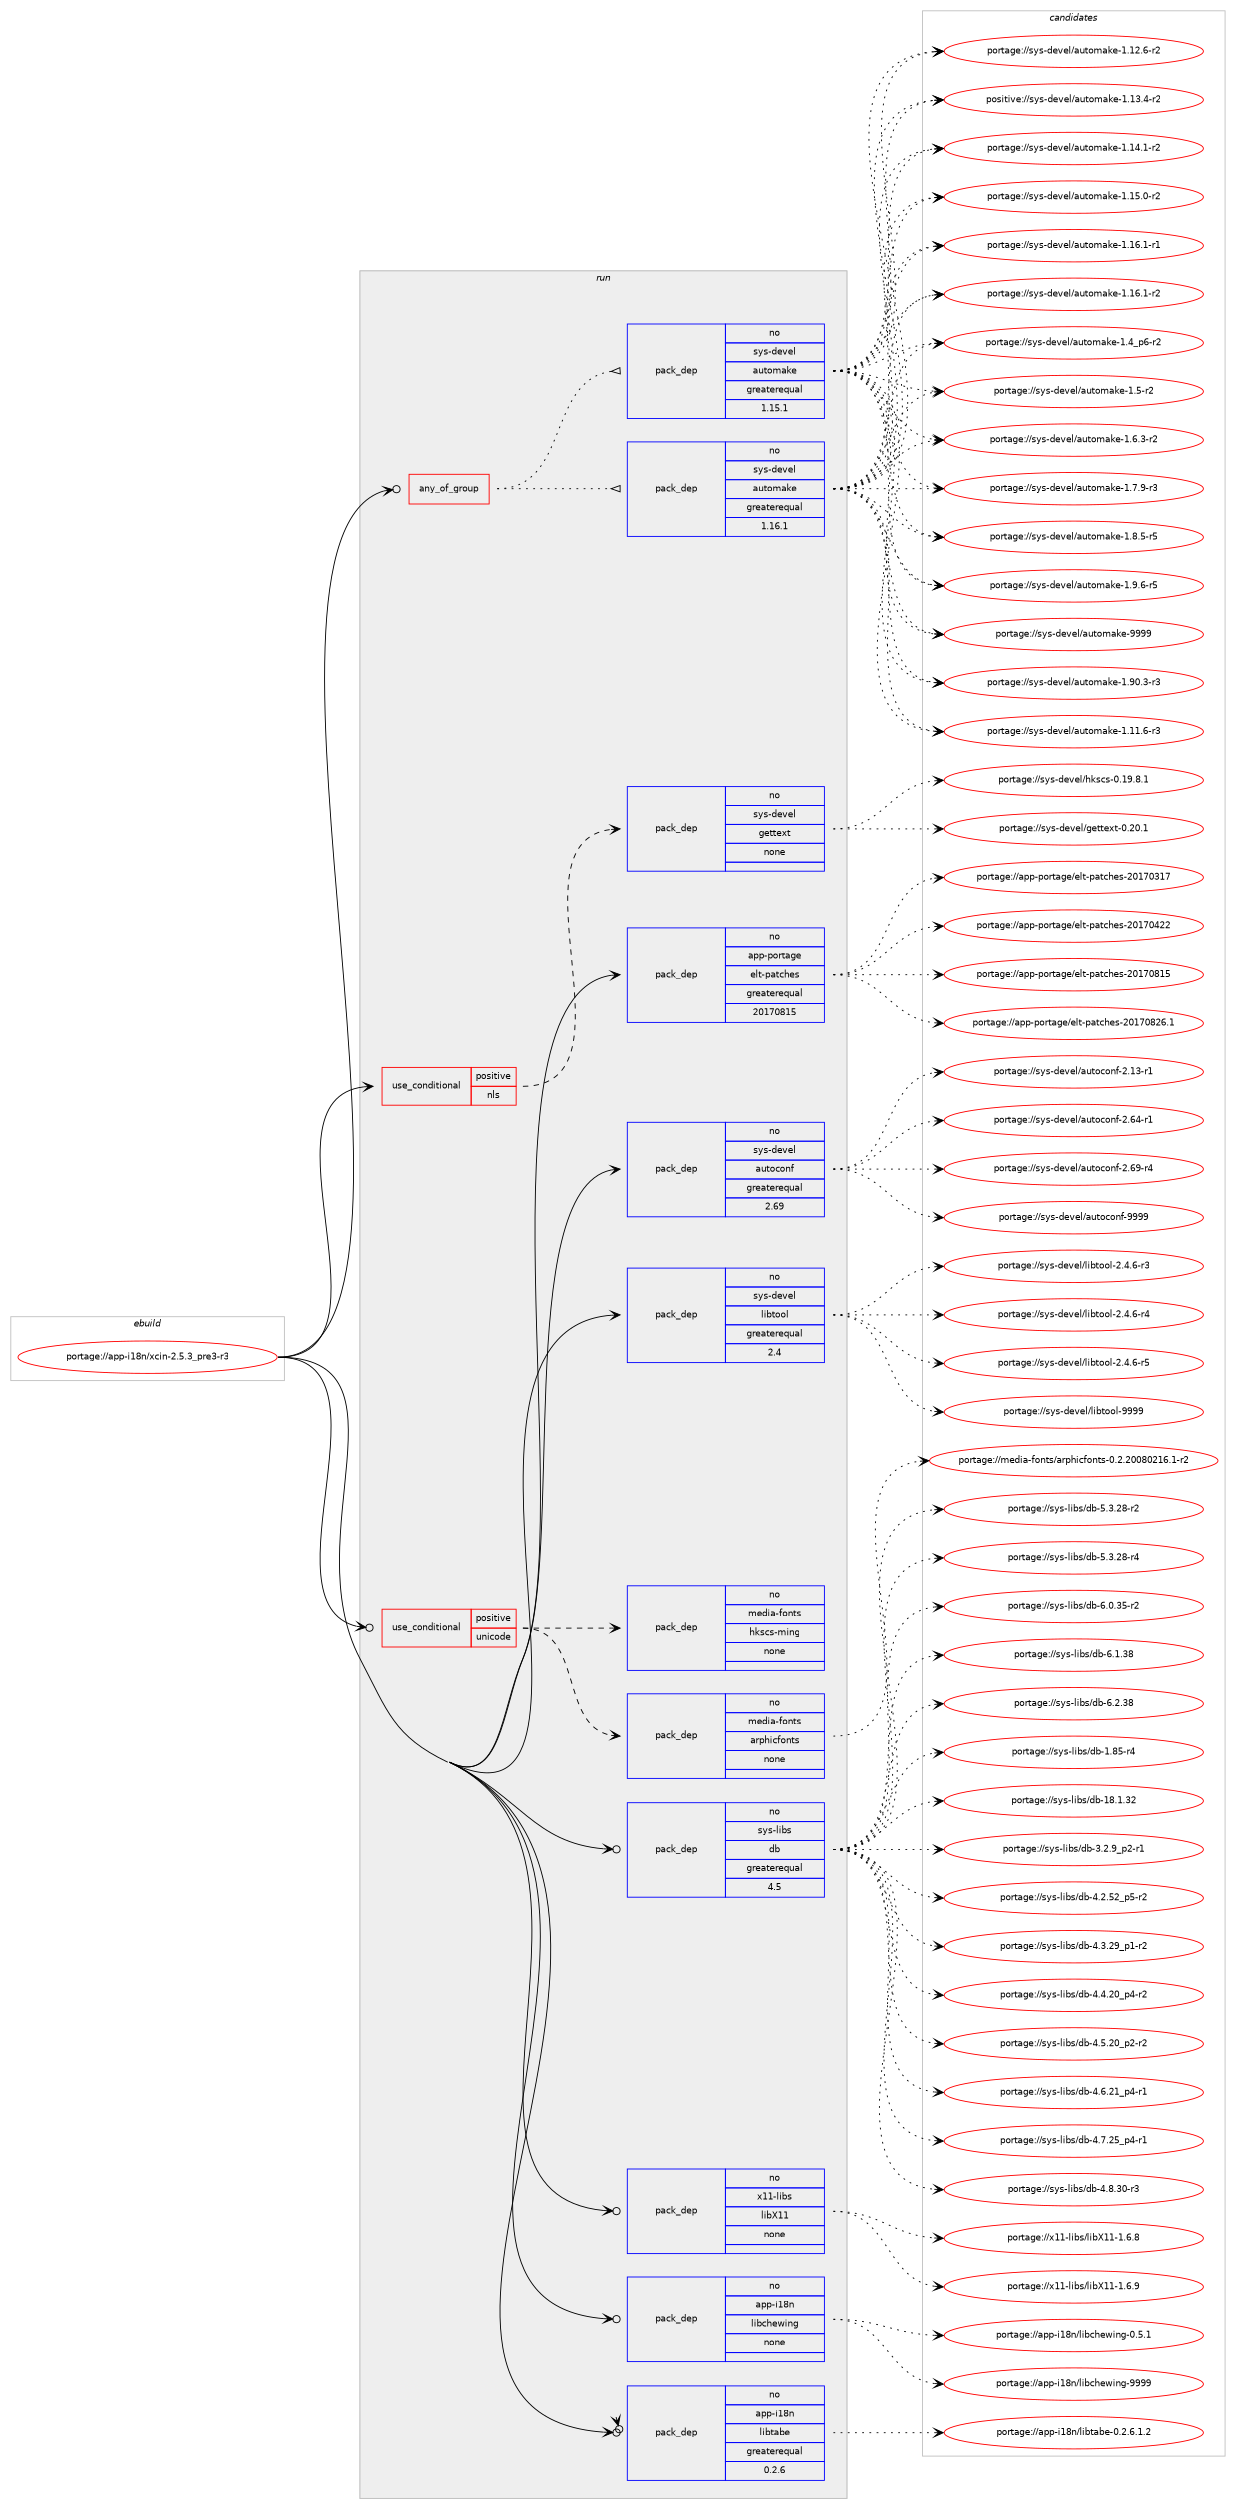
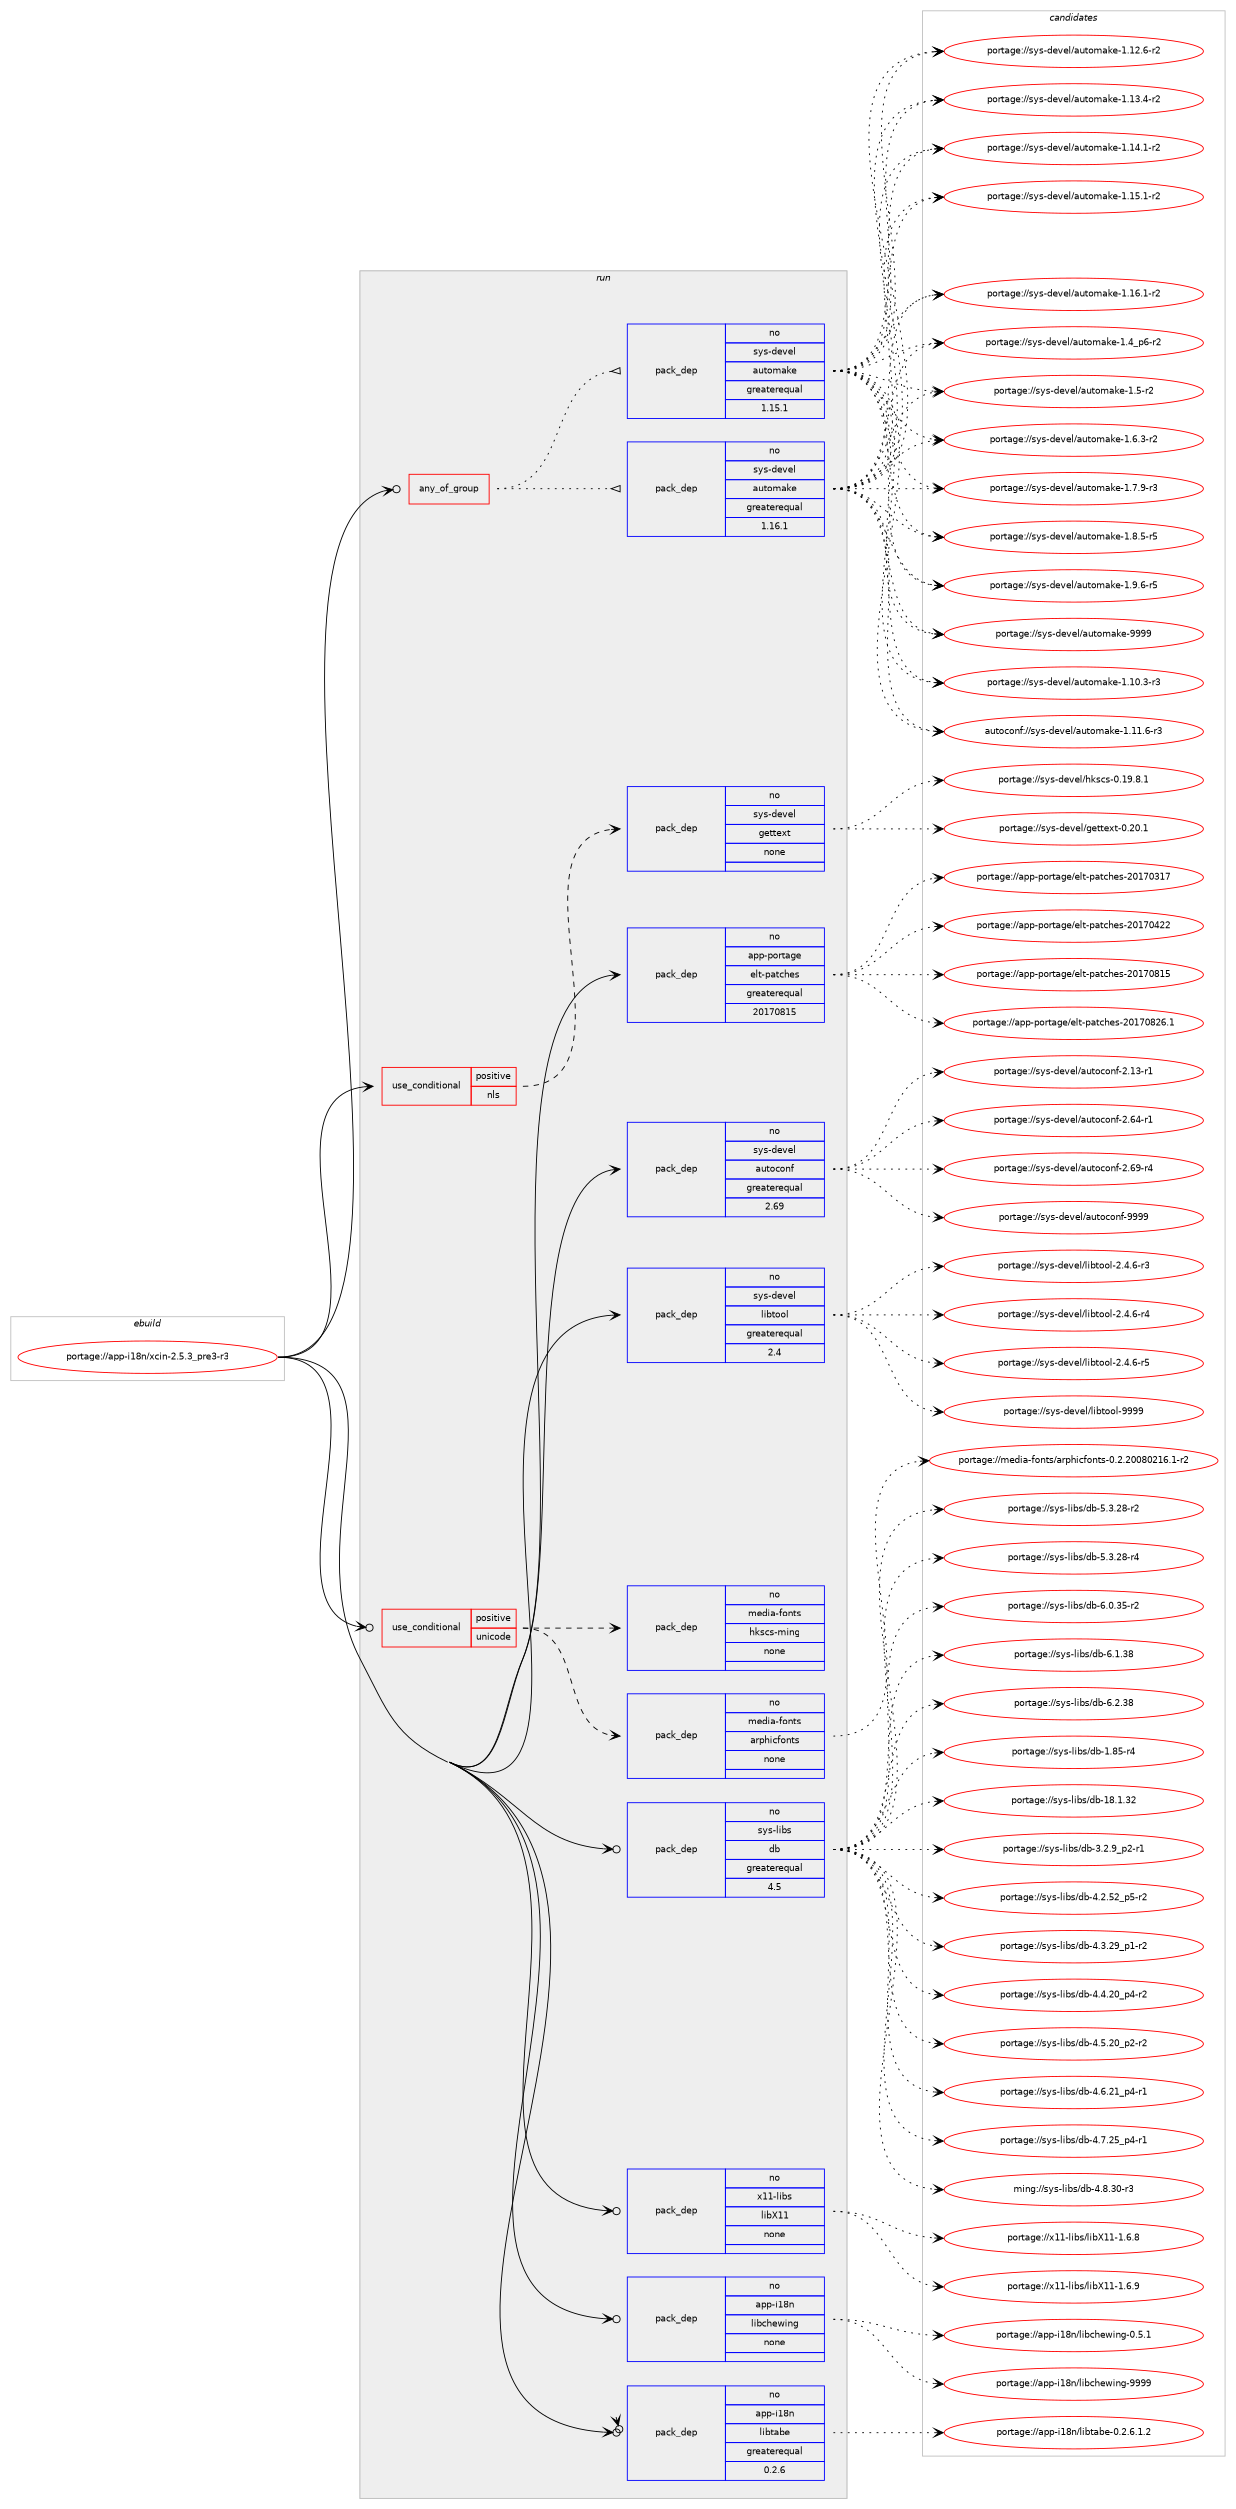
(1074, 100) -> (1074, 100)
(1074, 197) -> (1074, 197)
(1074, 246) -> none
(1074, 683) -> (1074, 683)
(1074, 732) -> (1074, 732)
(1074, 2190) -> (1074, 2190)
